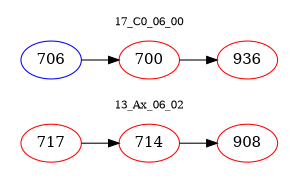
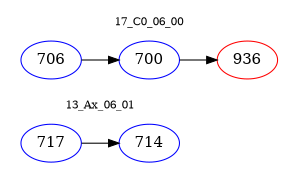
(149, 60) -> (149, 60)
(149, 106) -> (100, 106)
(51, 143) -> (51, 143)
(149, 143) -> (149, 143)
(247, 143) -> none
